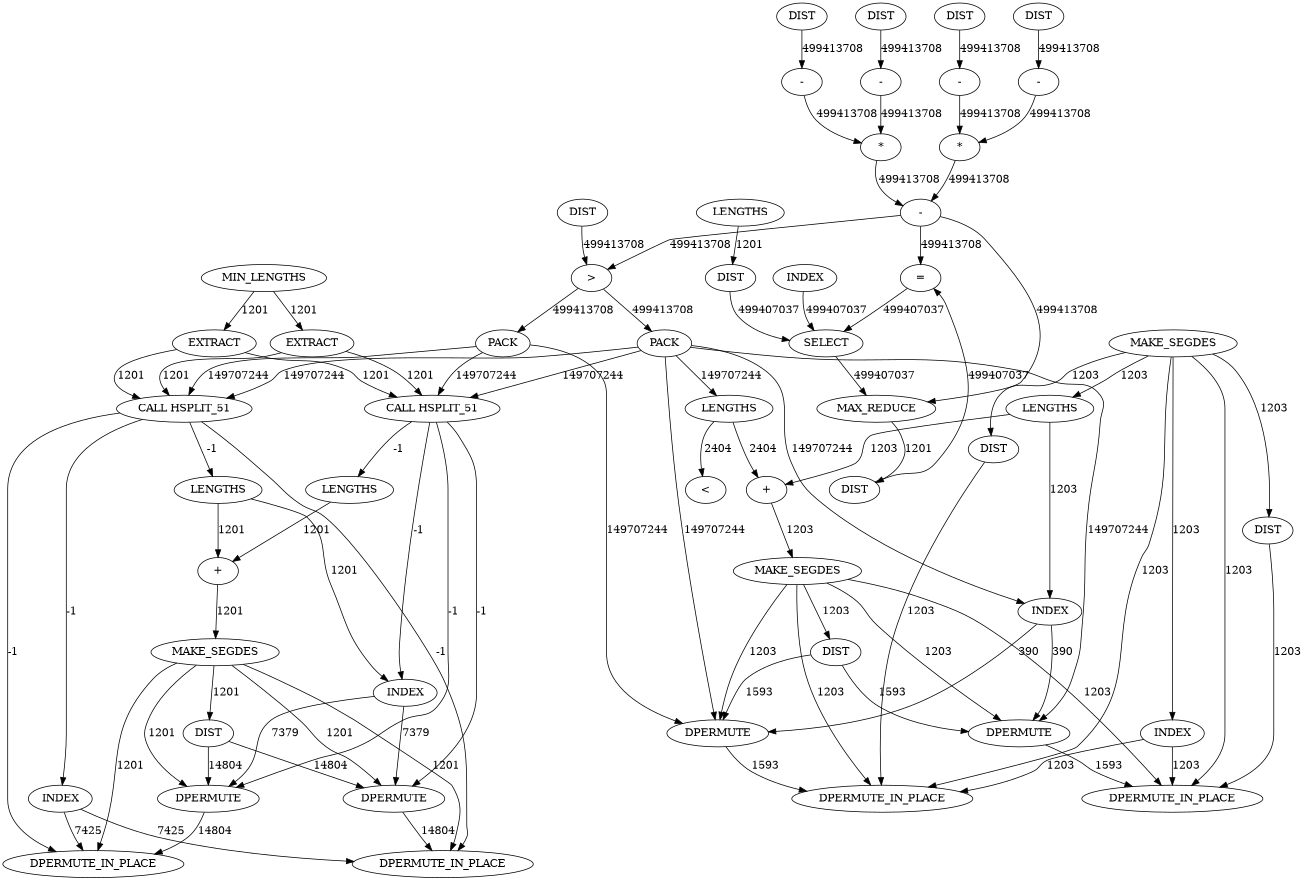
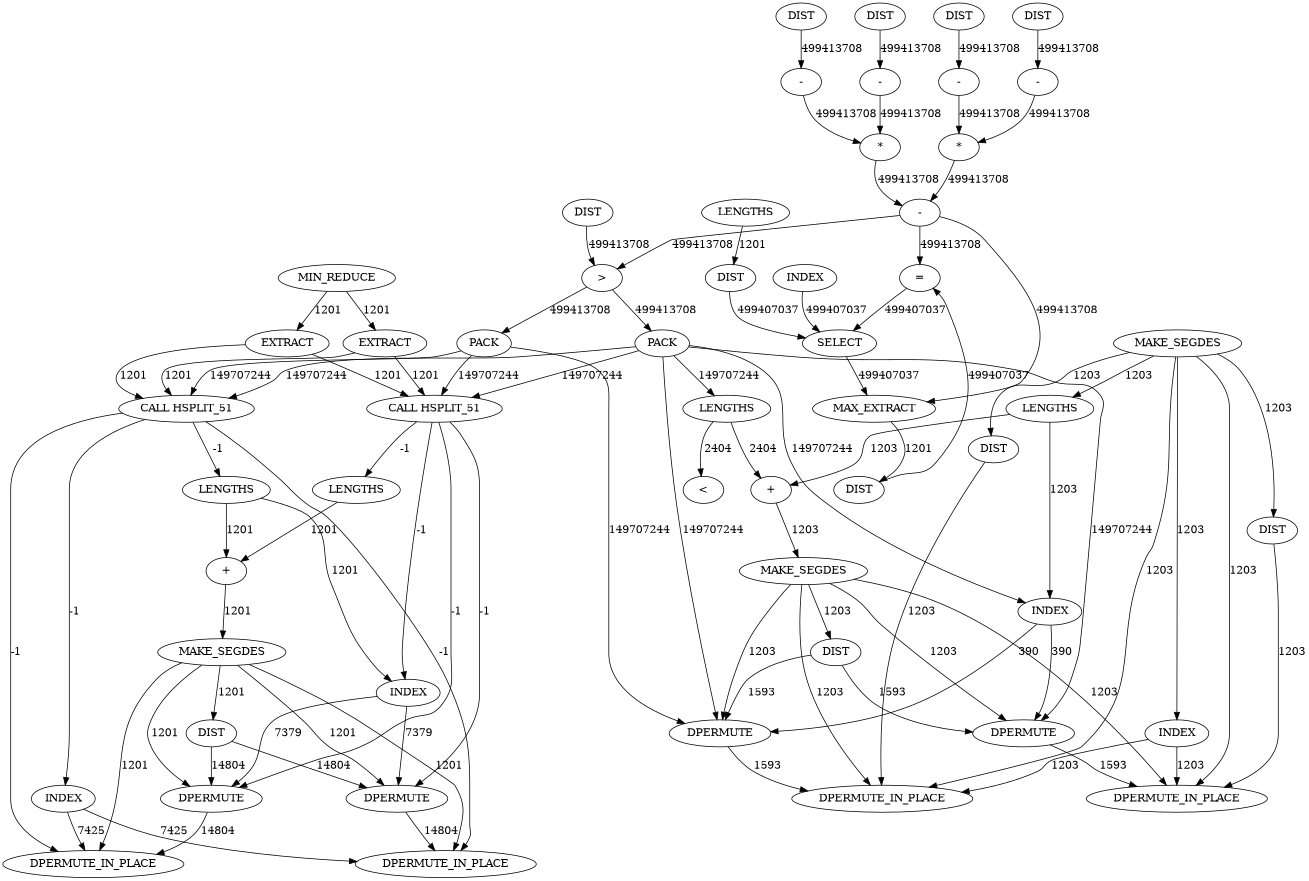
(264, 278) -> (337, 278)
(876, 409) -> (874, 409)
